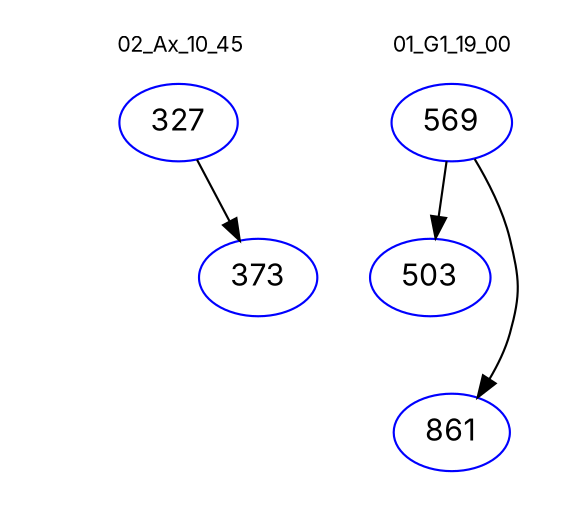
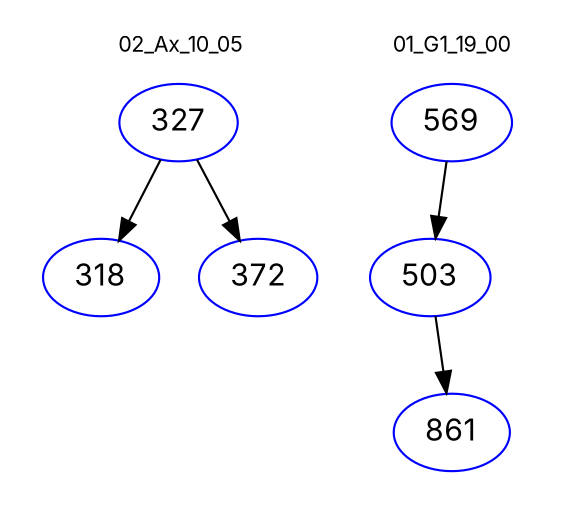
(181, 46) -> (181, 46)
(516, 268) -> (439, 344)
none -> (101, 278)
(258, 278) -> (258, 278)
